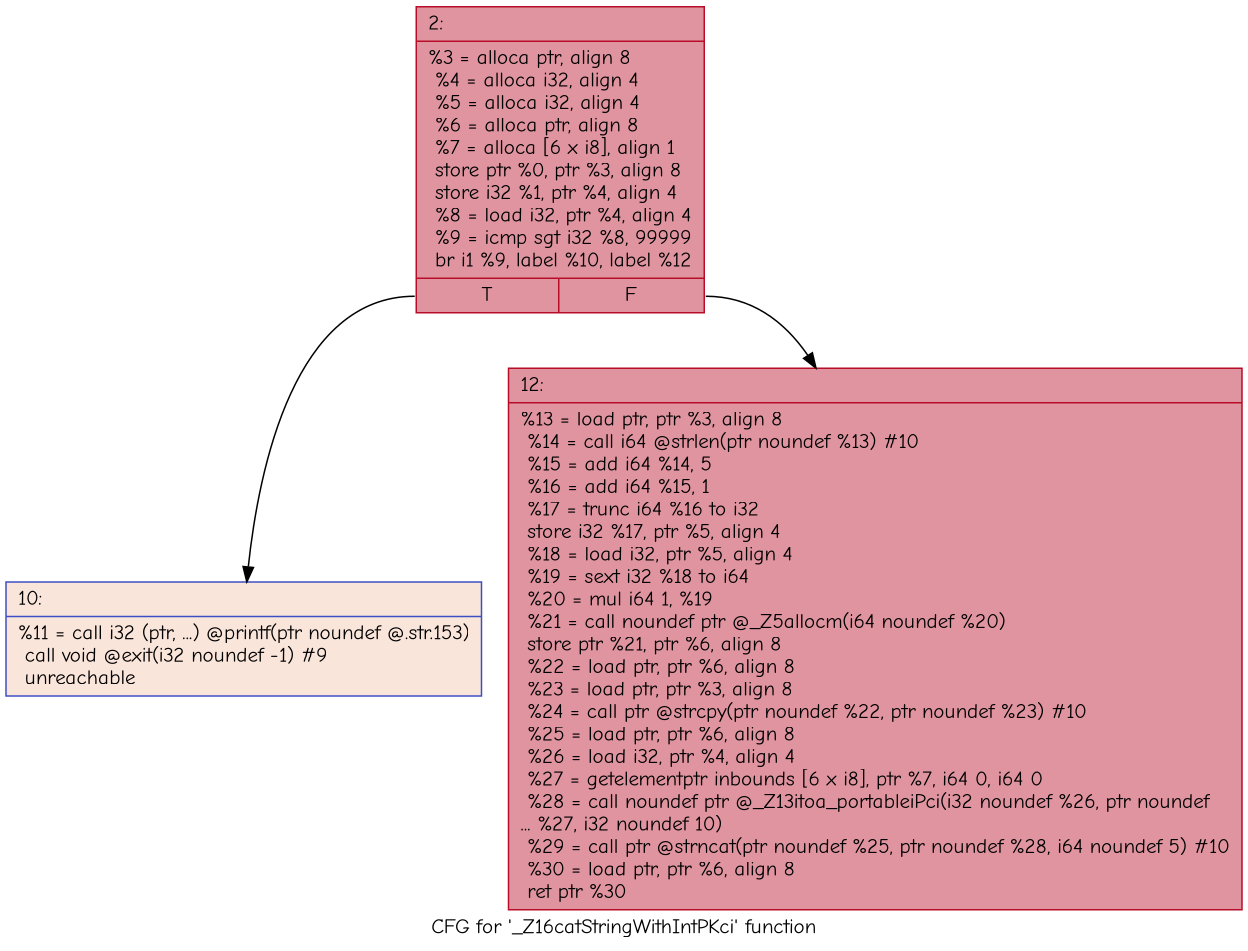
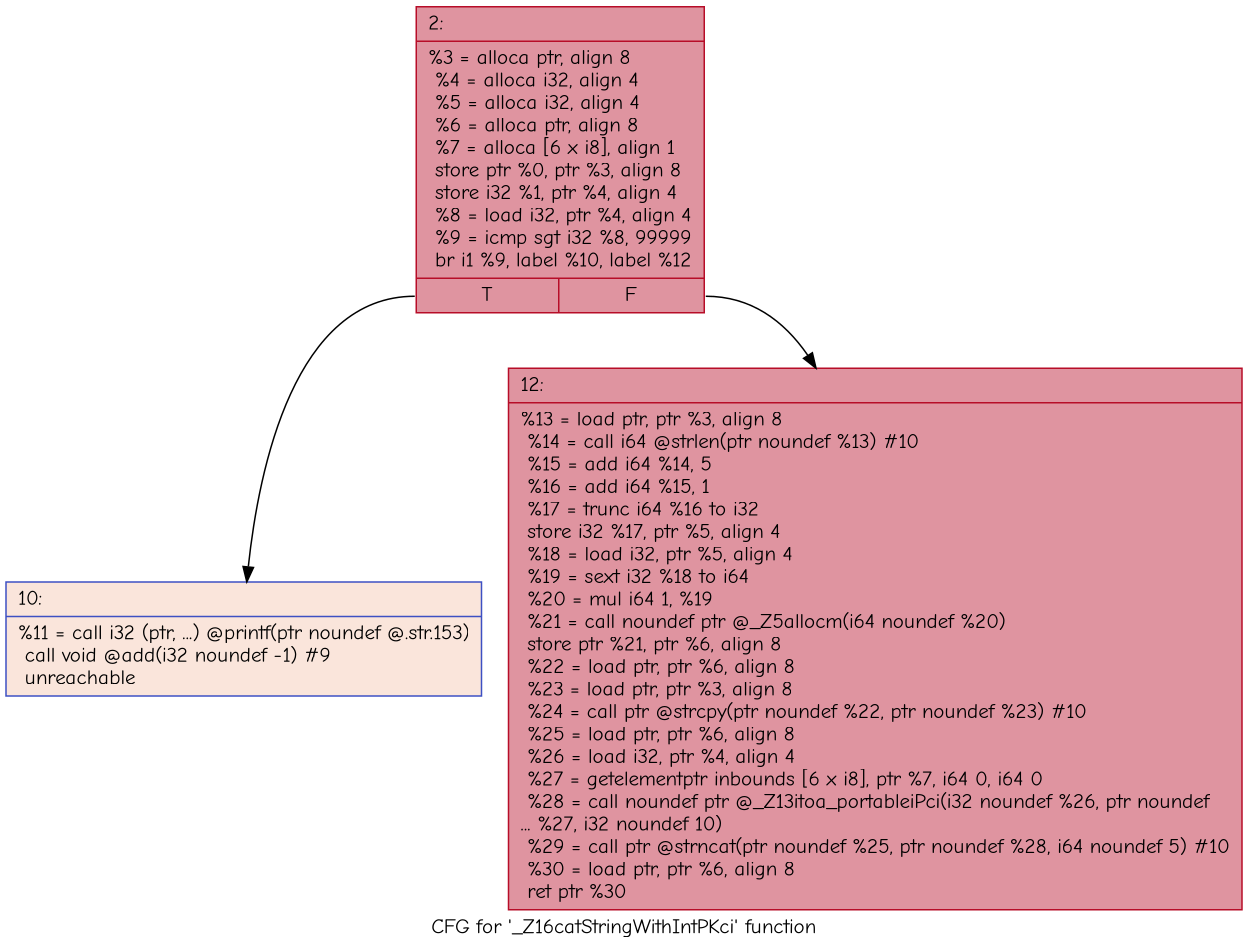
(173, 656) -> (175, 656)
